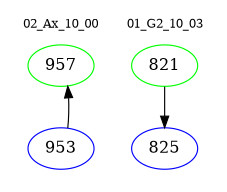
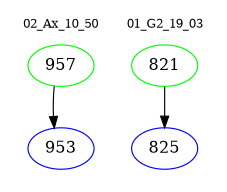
(61, 25) -> (61, 25)
(165, 25) -> (165, 25)
(69, 113) -> (53, 101)
